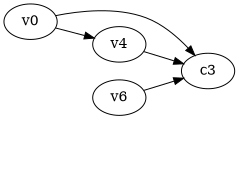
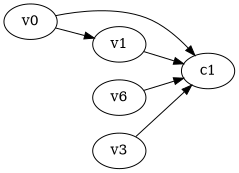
(119, 44) -> (119, 44)
(208, 71) -> (208, 71)
none -> (119, 151)
